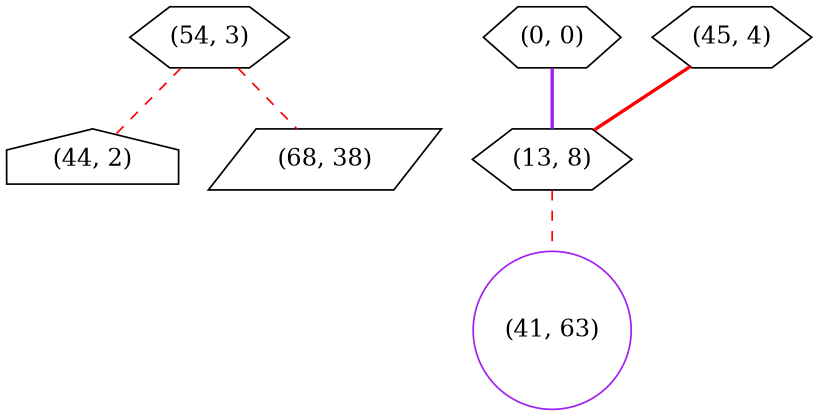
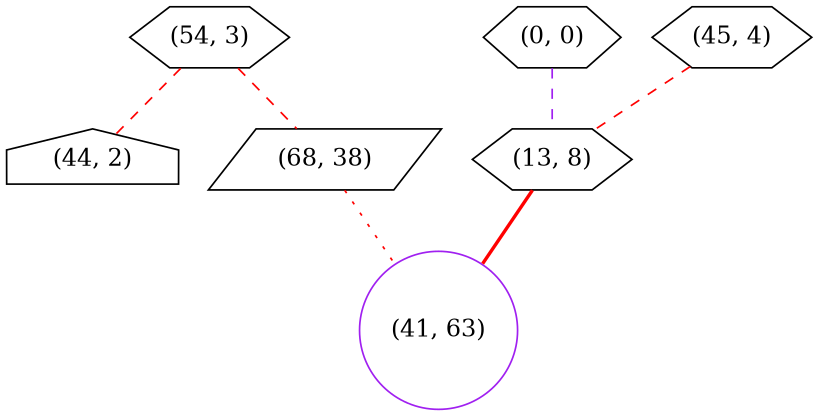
(642, 98) -> (642, 98)
(552, 99) -> (552, 99)
(552, 221) -> (508, 227)
none -> (370, 227)
